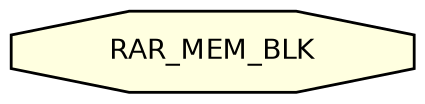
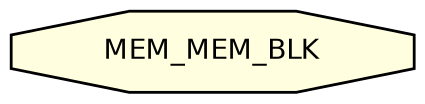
(213, 52) -> (213, 52)
